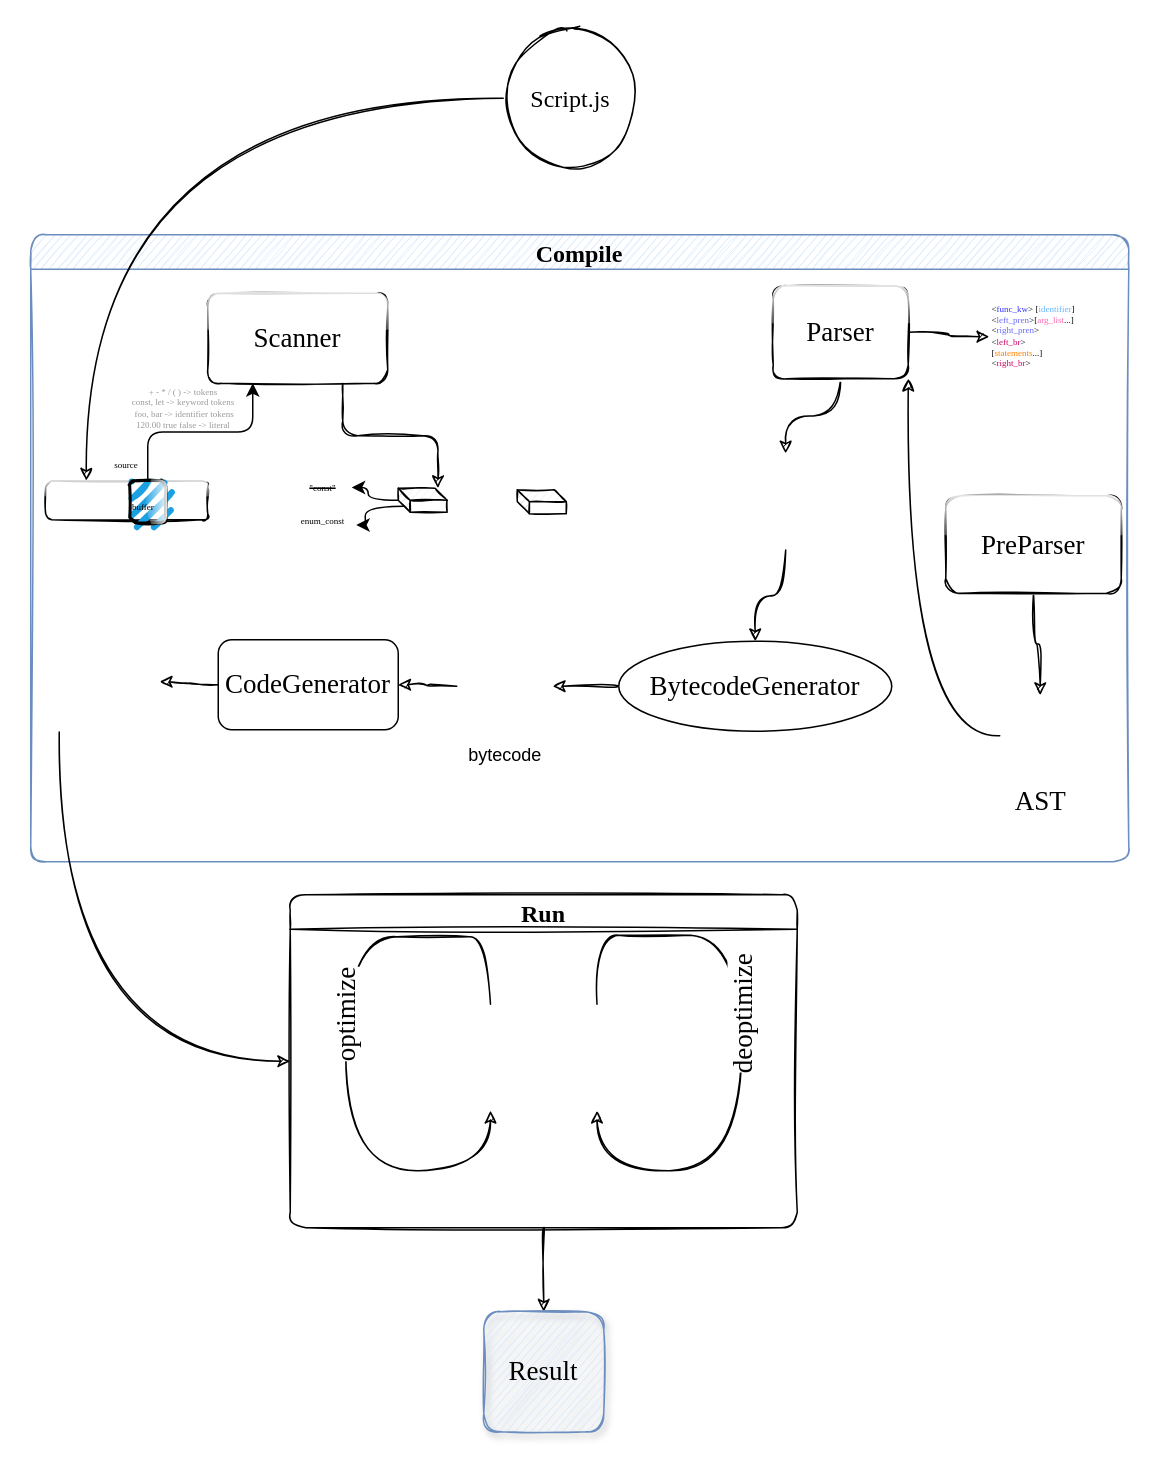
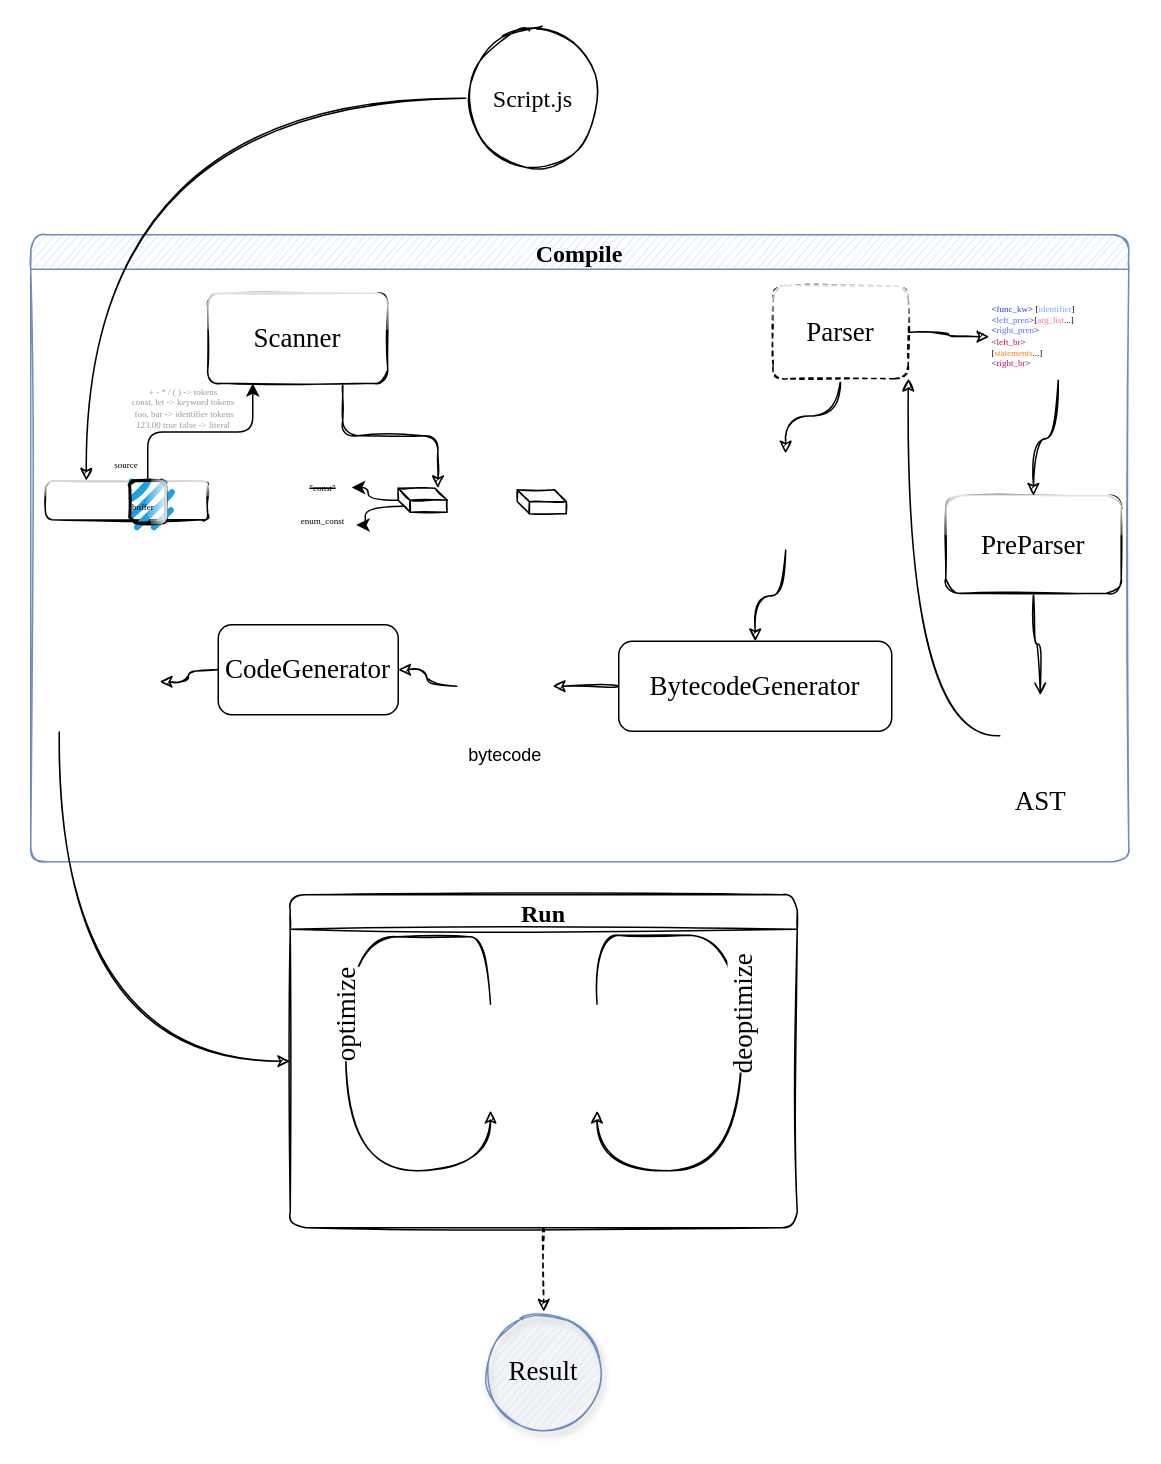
(571, 98) -> (533, 98)
(841, 332) -> (841, 332)
(184, 409) -> (184, 409)
none -> (1048, 438)
(1040, 683) -> (1040, 687)
(308, 685) -> (308, 670)
(755, 686) -> (755, 686)
(544, 1266) -> (544, 1266)
(544, 1372) -> (544, 1372)
